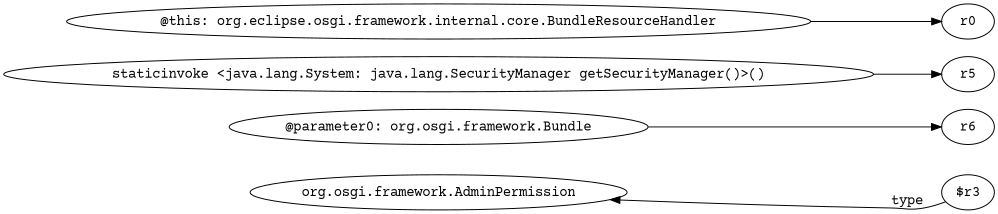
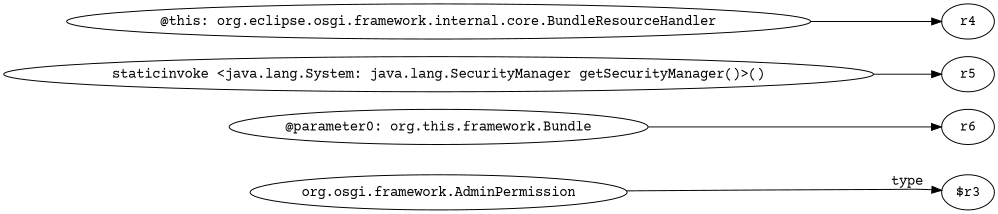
(968, 21) -> (968, 21)
(439, 127) -> (439, 127)
(783, 205) -> (779, 190)
